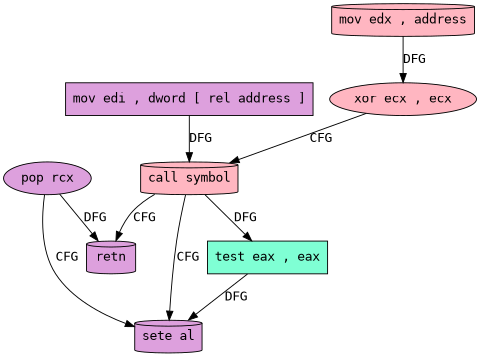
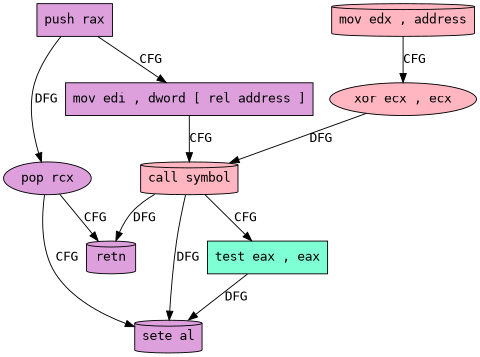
none -> (75, 20)
(414, 60) -> (414, 60)
(201, 139) -> (201, 139)
(321, 139) -> (321, 139)
(95, 218) -> (95, 218)
(144, 218) -> (144, 218)
(245, 218) -> (245, 218)
(188, 257) -> (188, 257)
